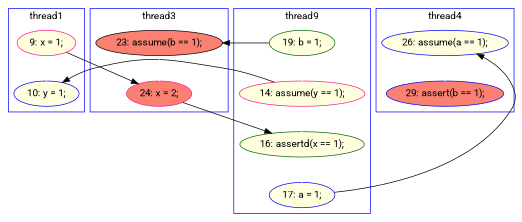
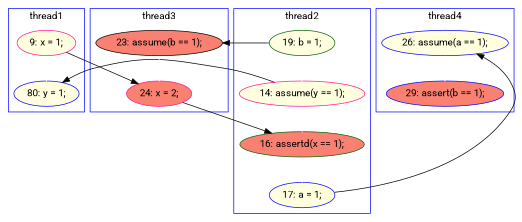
(302, 17) -> (302, 17)
(46, 94) -> (46, 94)
(302, 144) -> (302, 144)
